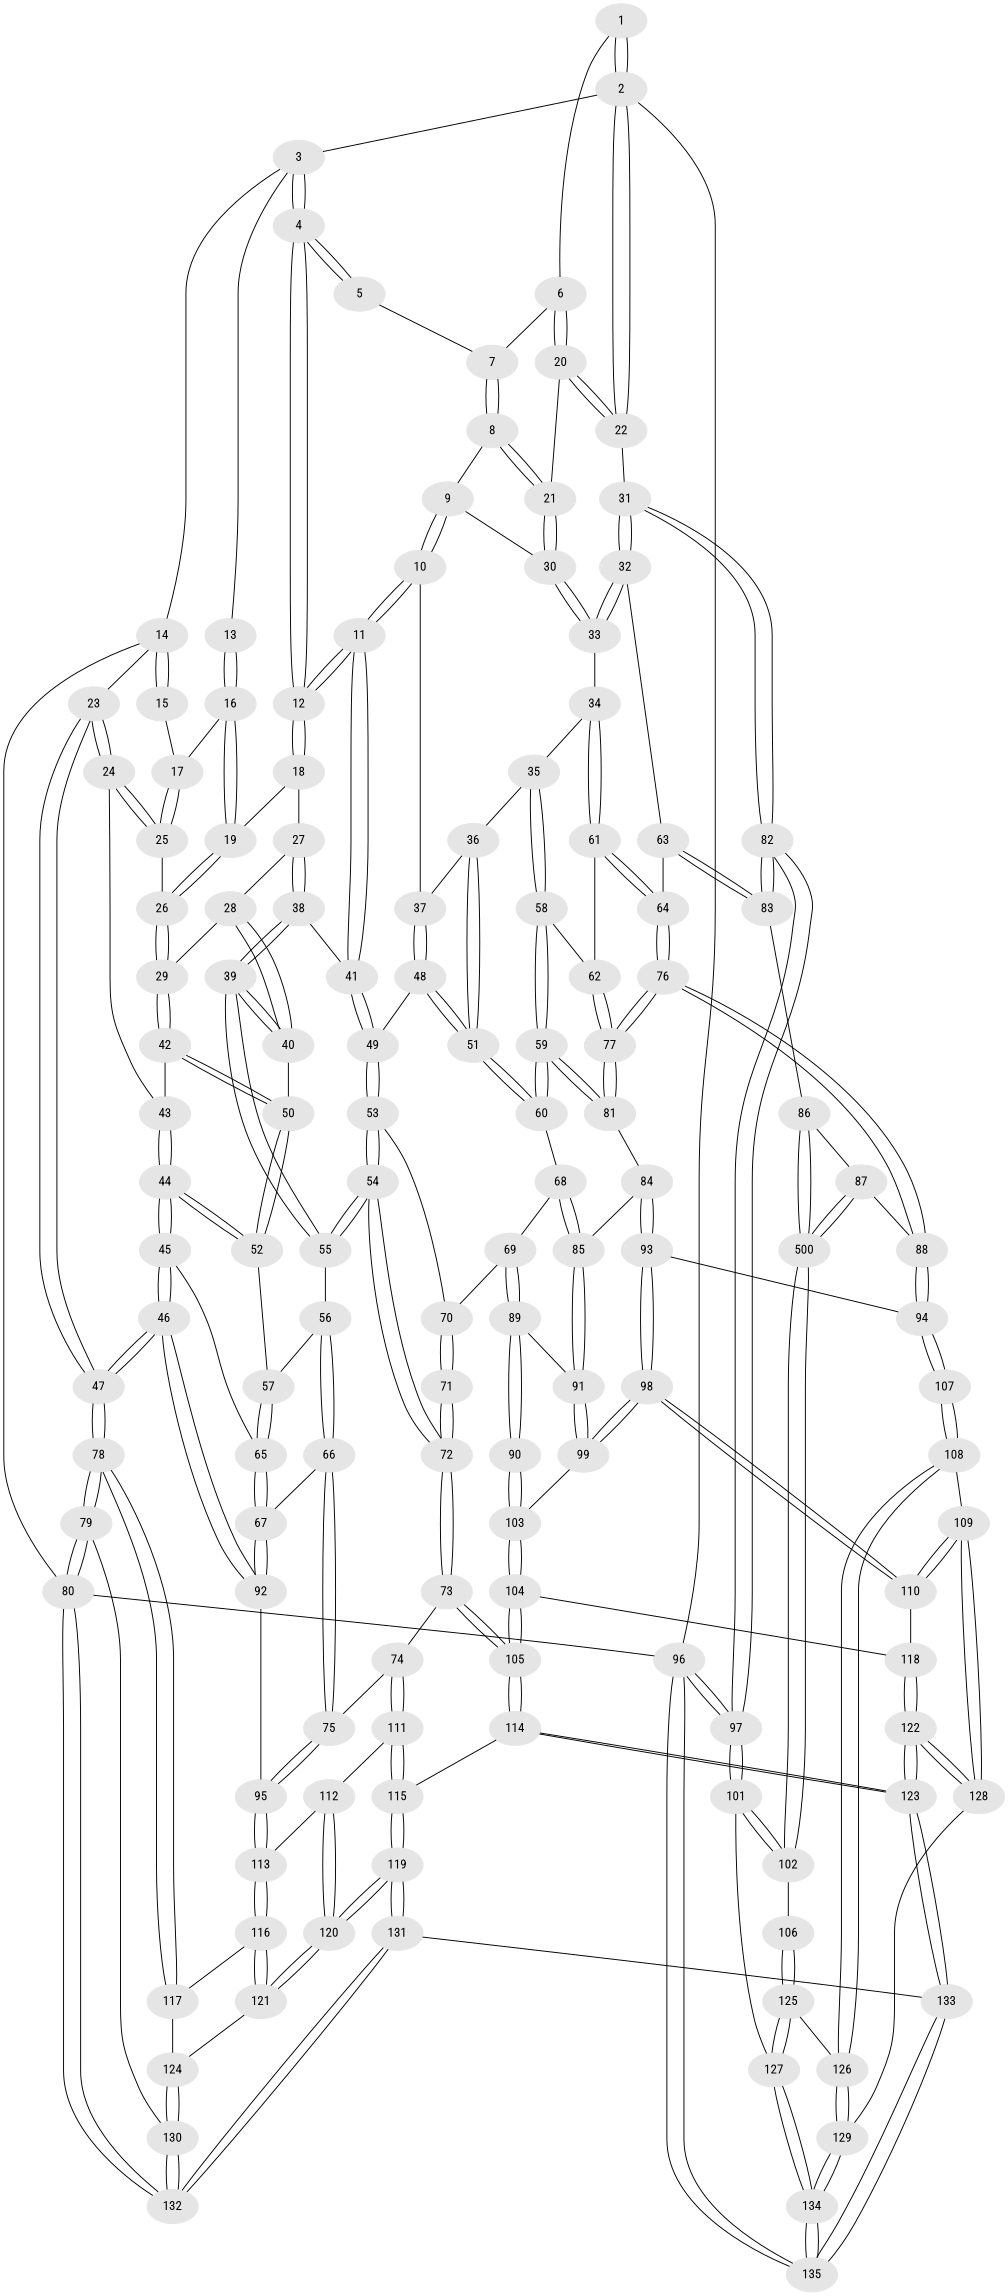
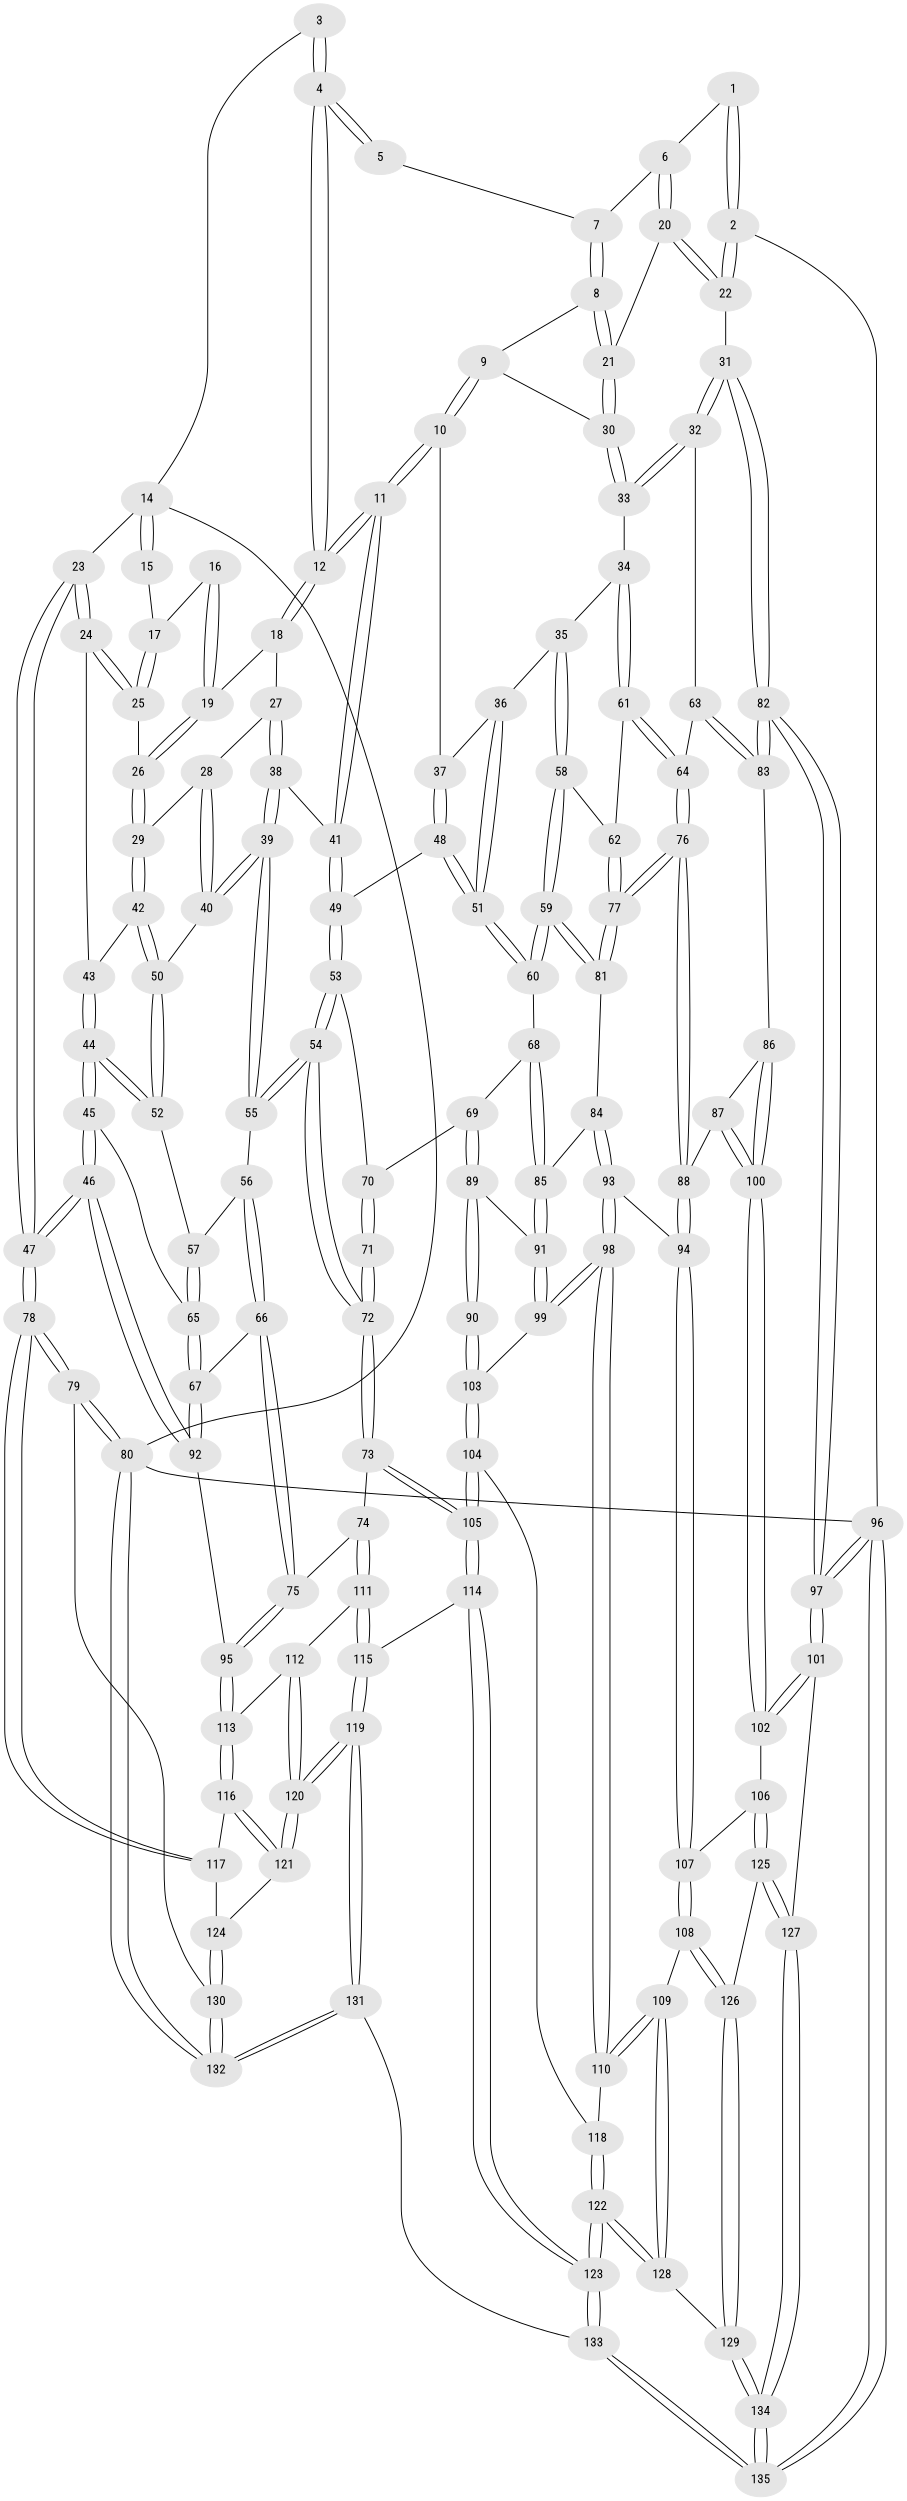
(460, 123) -> none
(231, 636) -> none
(804, 1250) -> (756, 1182)
none -> (723, 1831)
